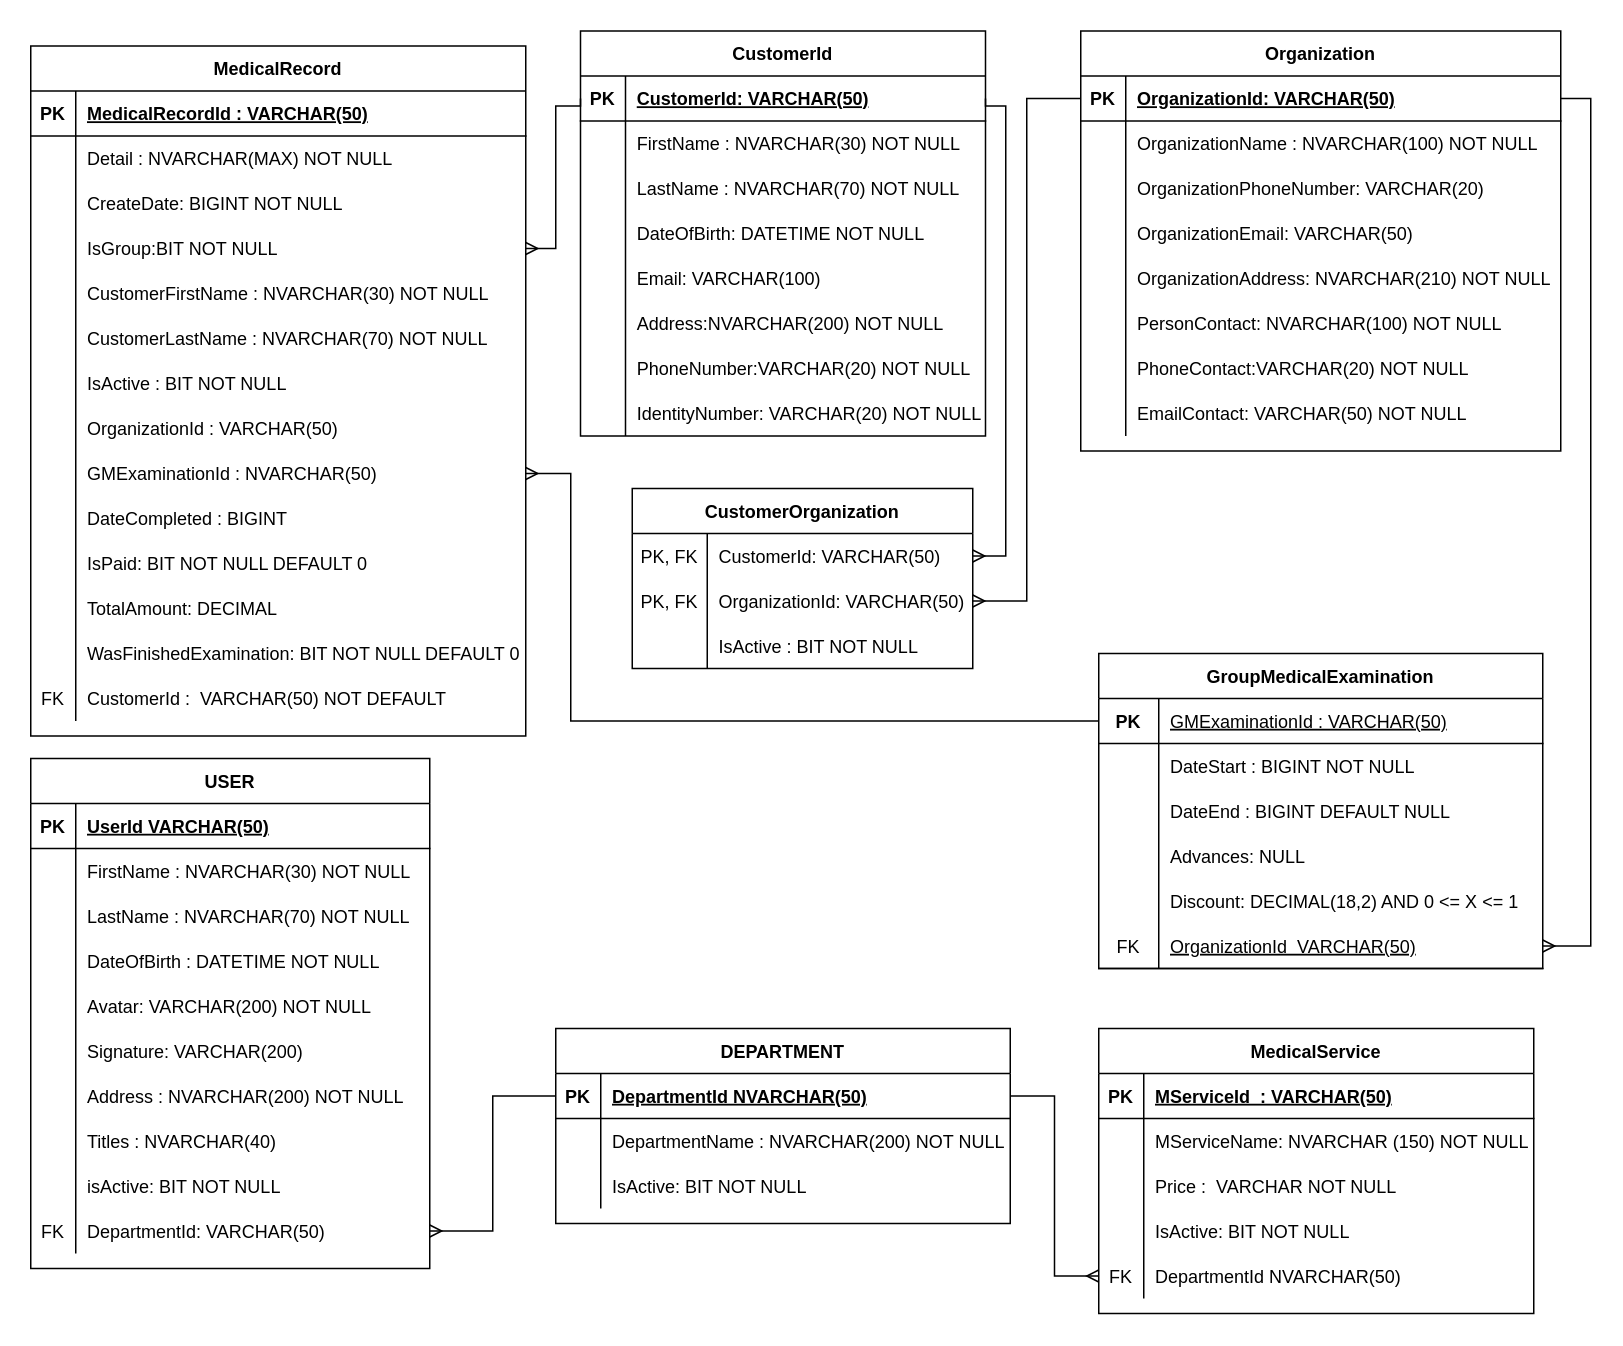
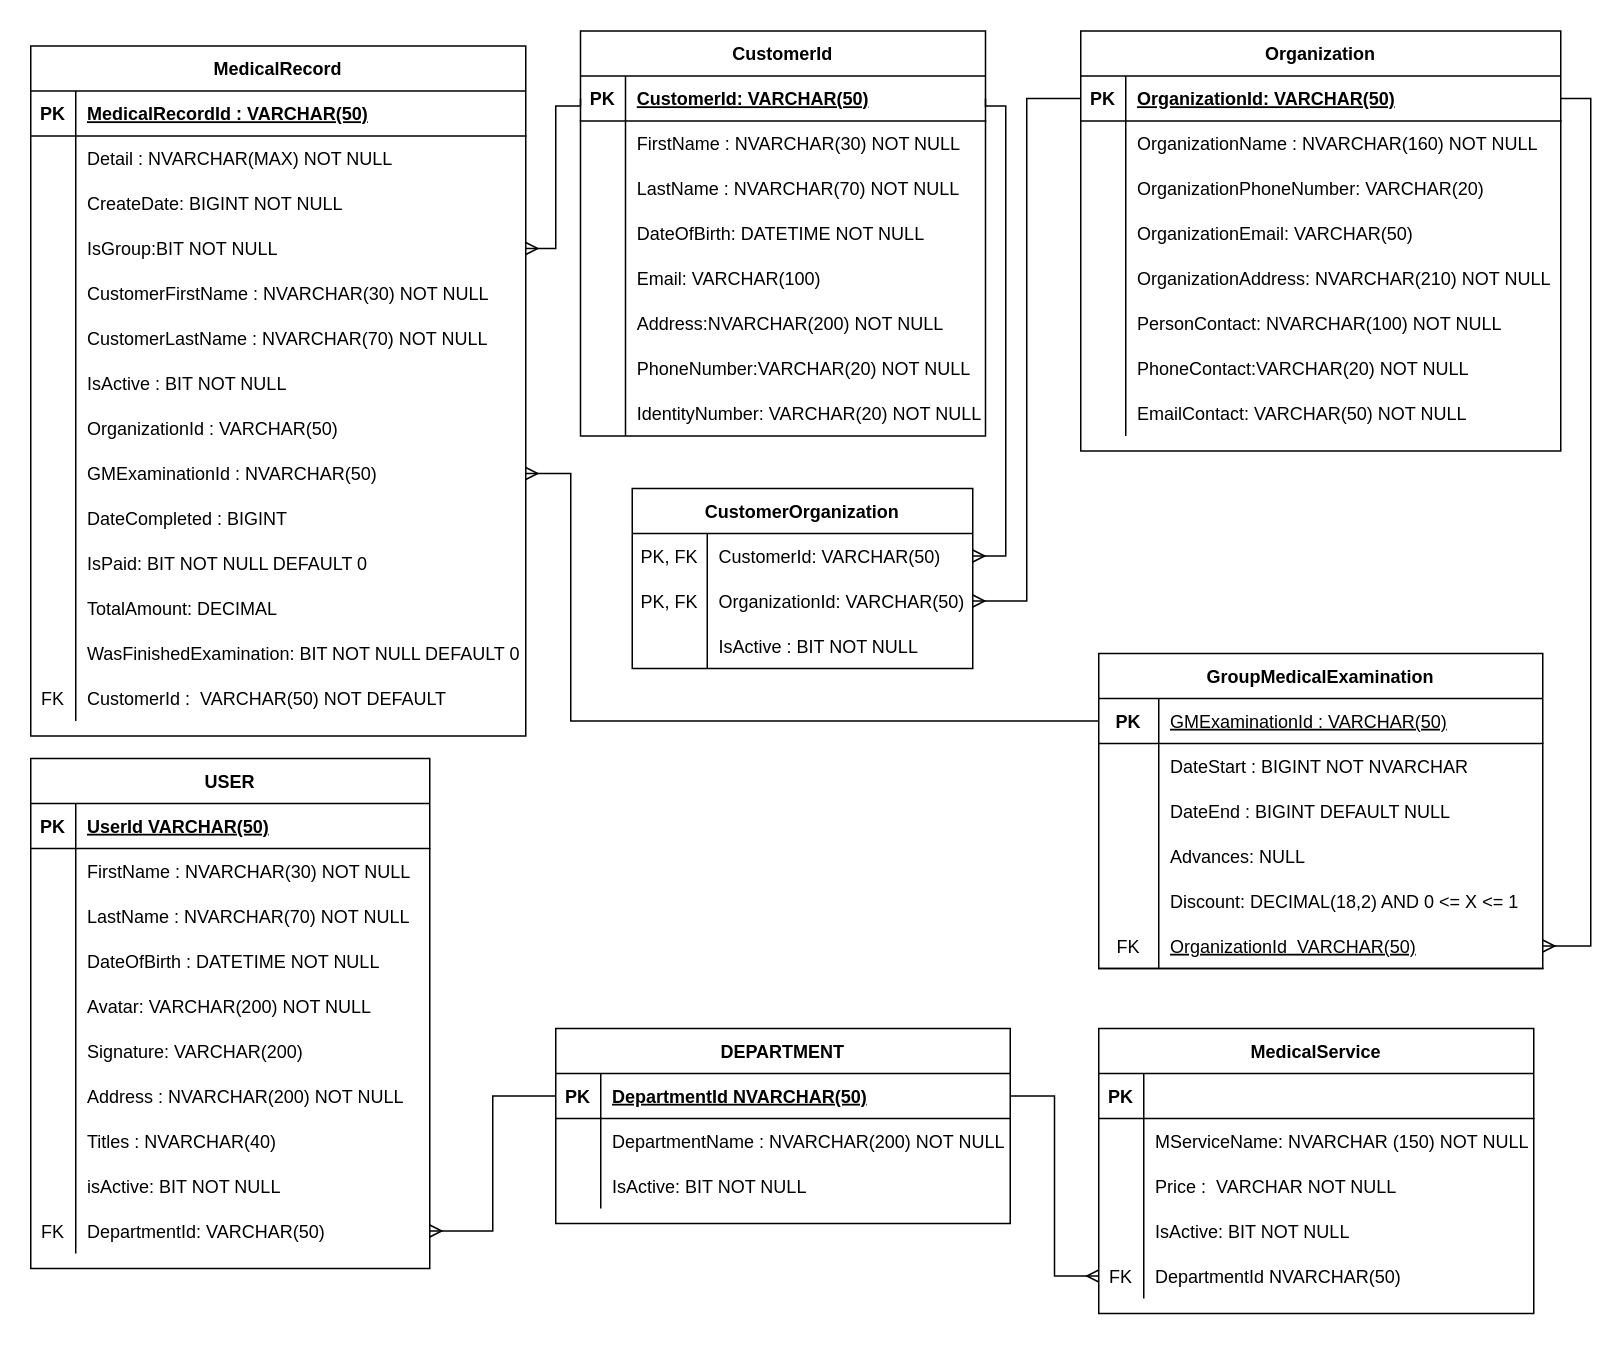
(1327, 144) -> (1327, 144)
(1294, 767) -> (1315, 767)
(1339, 1096) -> none
